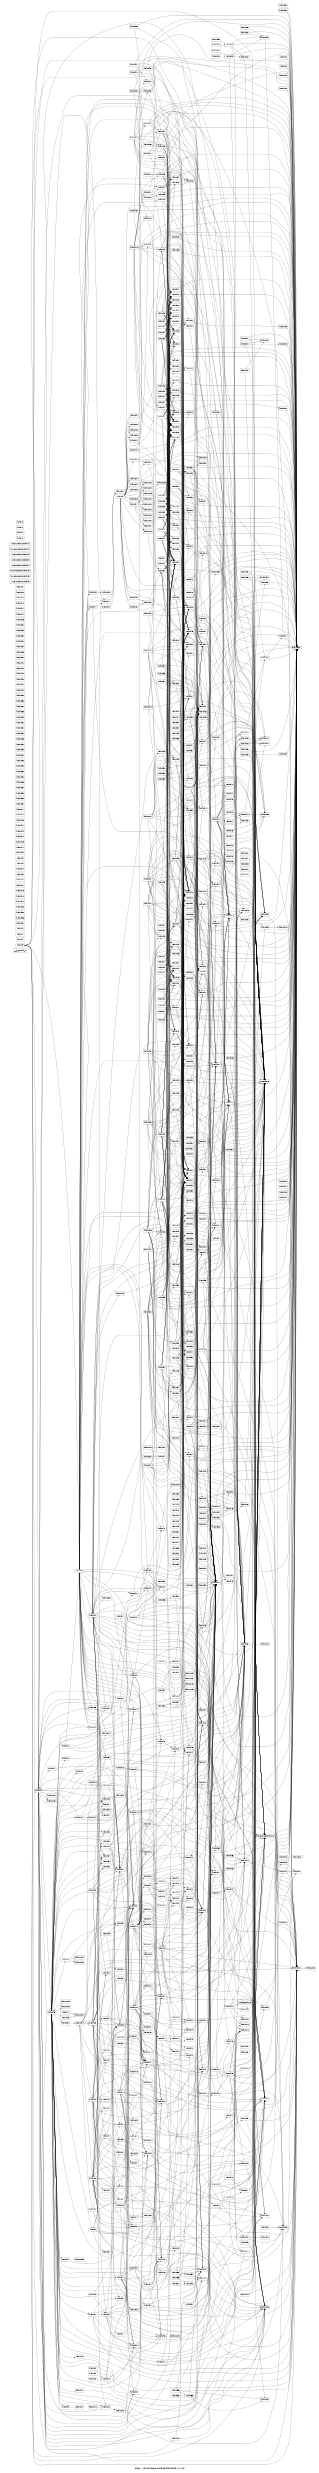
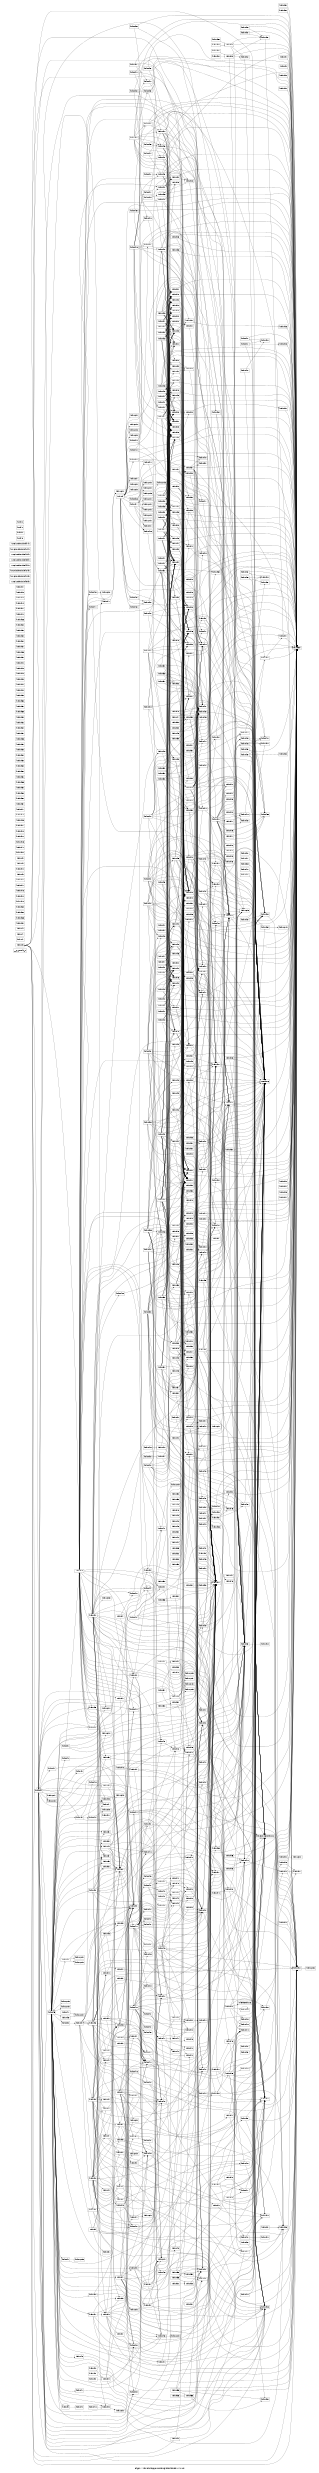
(106, 607) -> none
